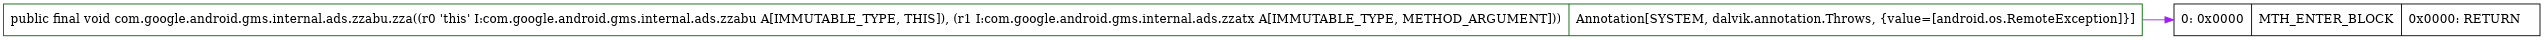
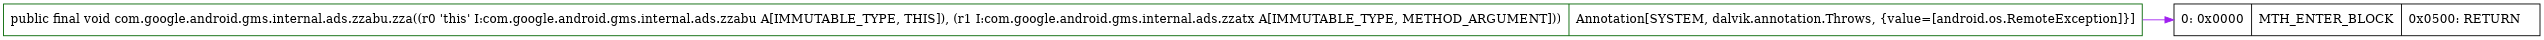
(2471, 19) -> (2471, 19)
